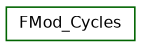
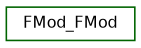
(71, 24) -> (71, 24)
